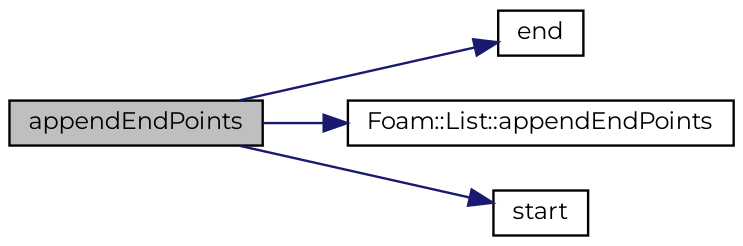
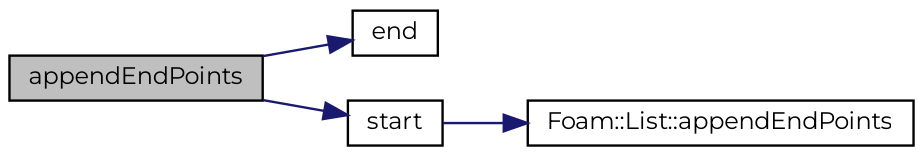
(293, 123) -> (473, 123)
